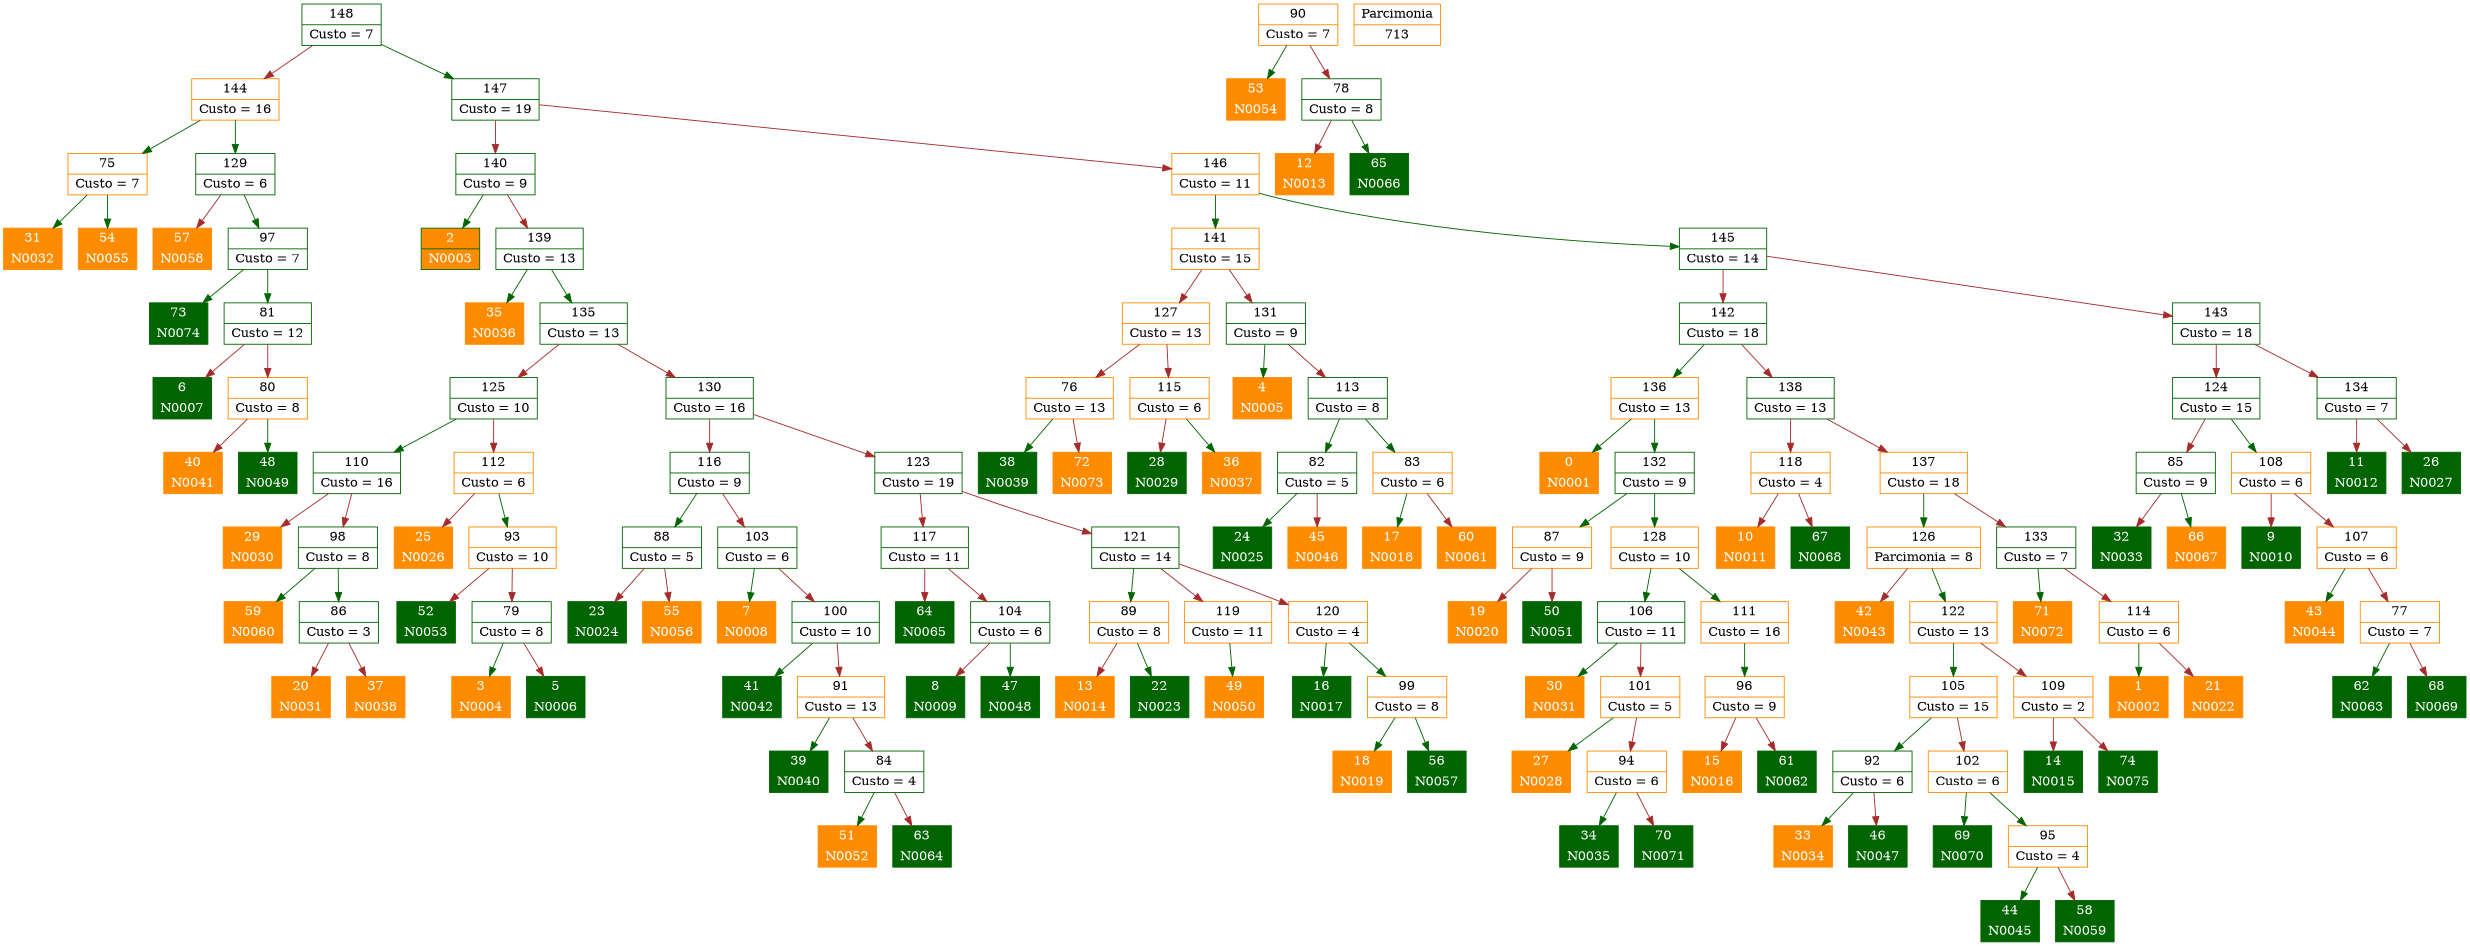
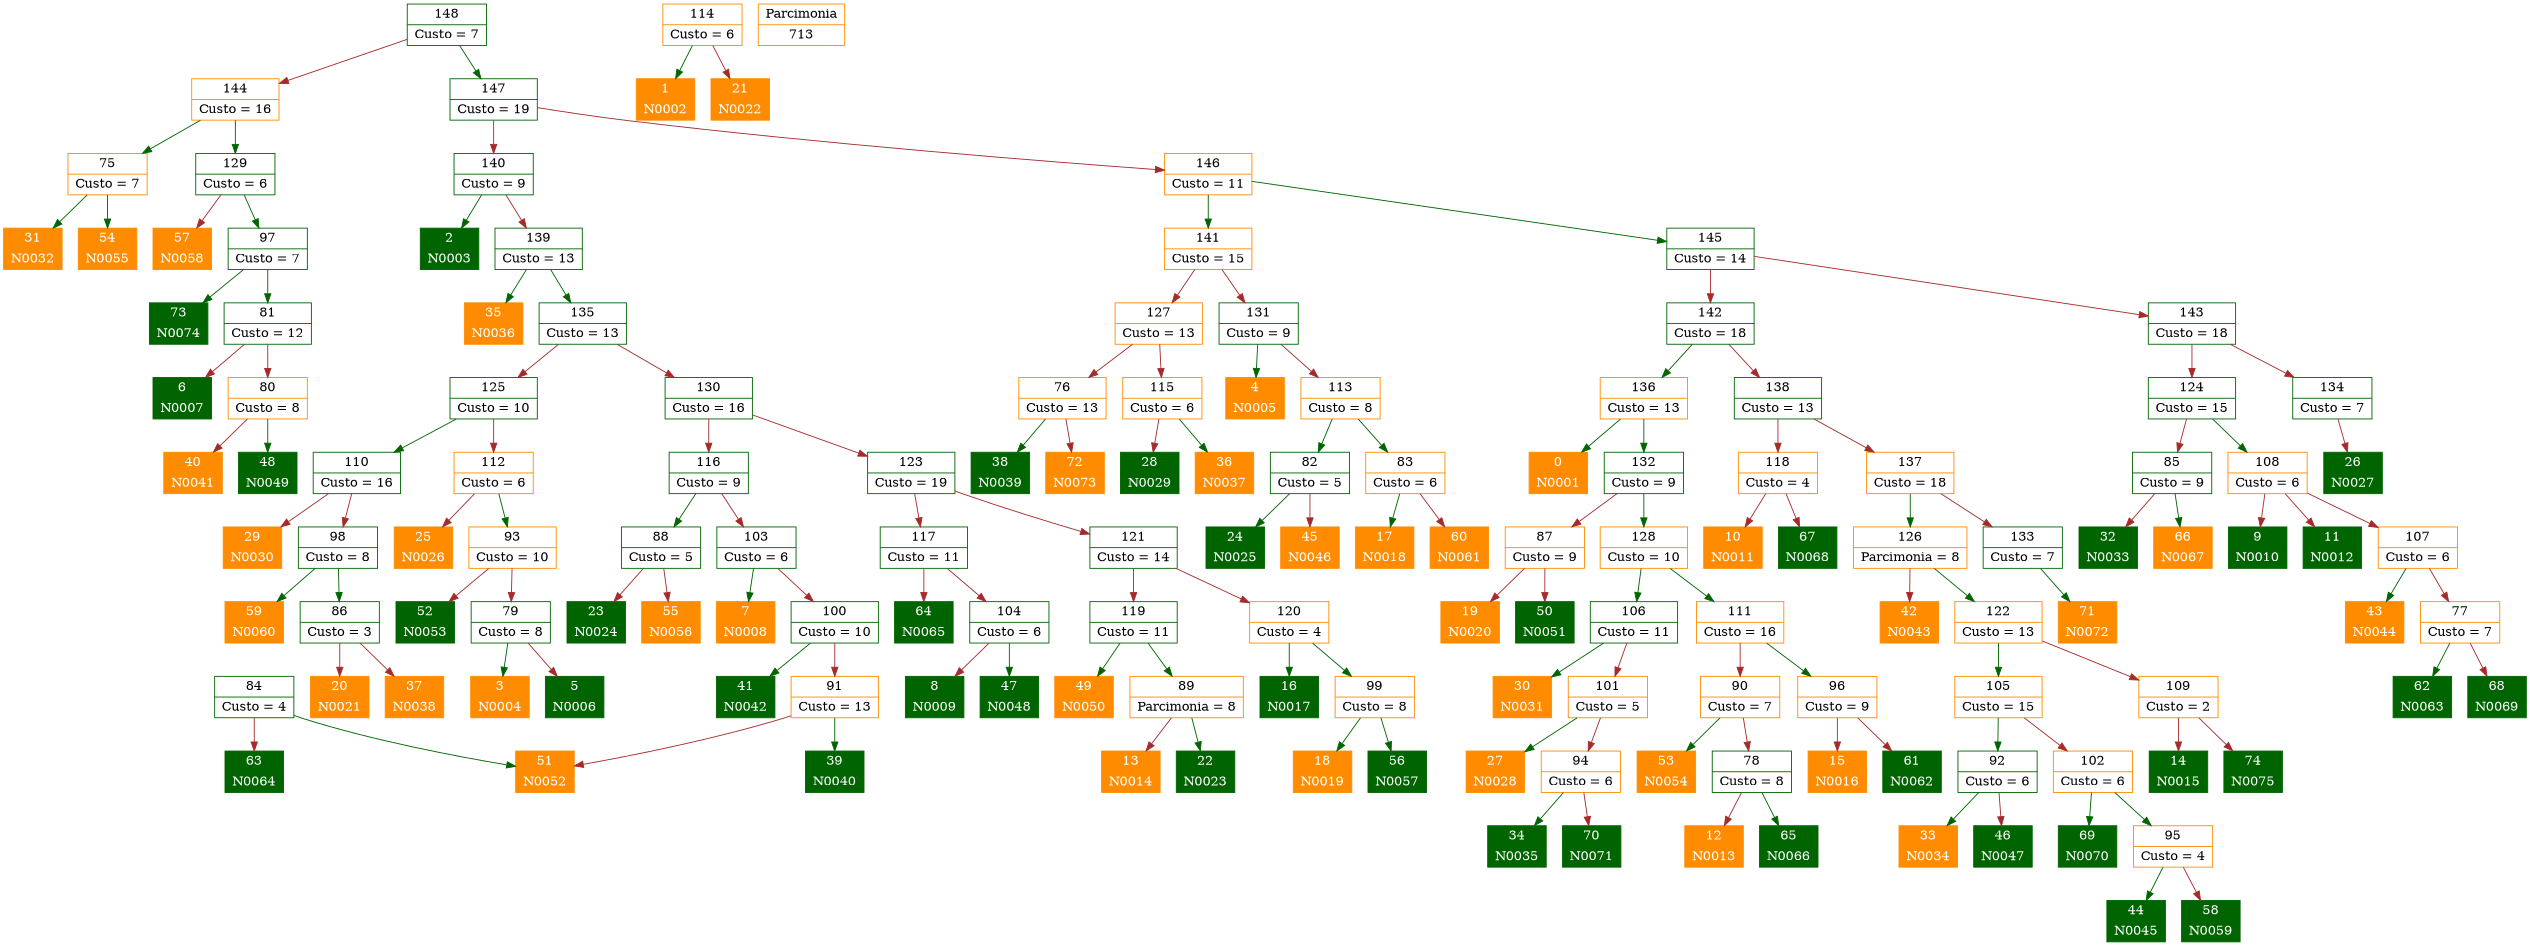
(450, 249) -> (450, 249)
(1348, 398) -> (1341, 398)
(2357, 431) -> (2297, 507)
(1607, 508) -> (1598, 508)
(1133, 580) -> (1157, 656)
(2084, 582) -> none
(1228, 622) -> (1134, 622)
(1129, 632) -> (1187, 707)
none -> (1740, 655)
(301, 707) -> (340, 707)
(860, 731) -> (688, 743)
